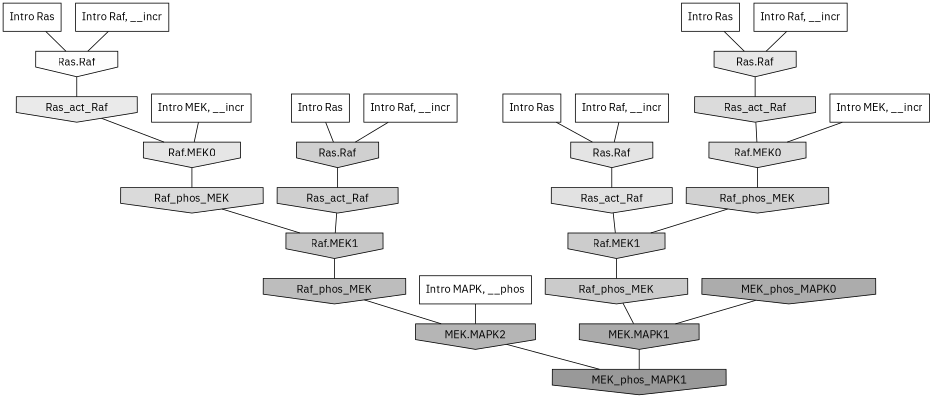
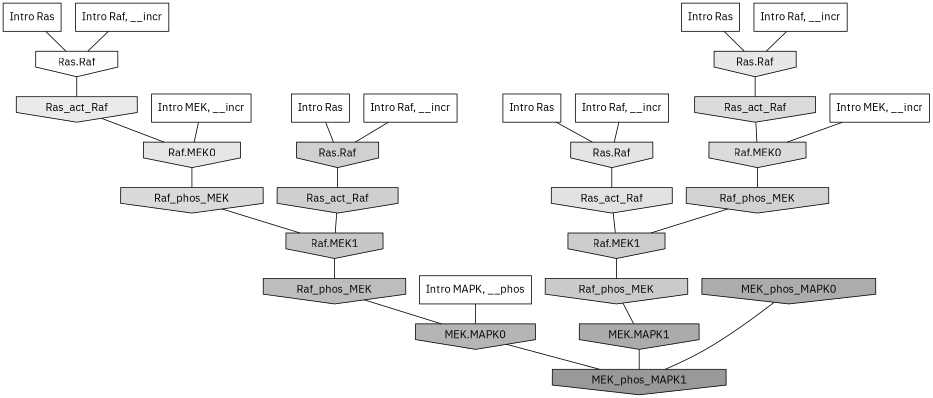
(716, 312) -> (722, 339)
(475, 335) -> (475, 335)
